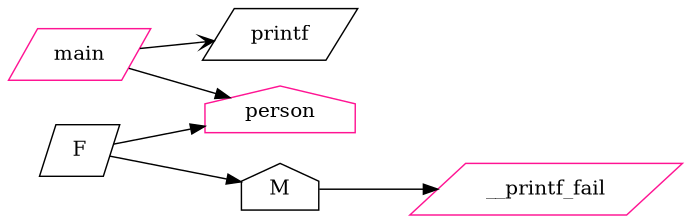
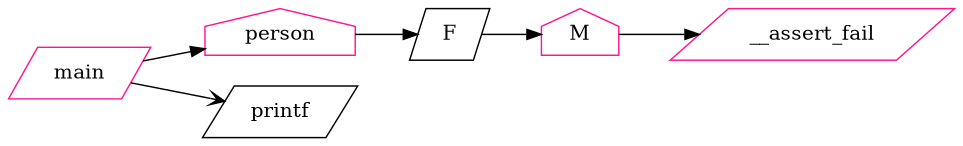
(152, 137) -> (379, 34)
(280, 189) -> (580, 34)
(546, 189) -> (812, 34)
